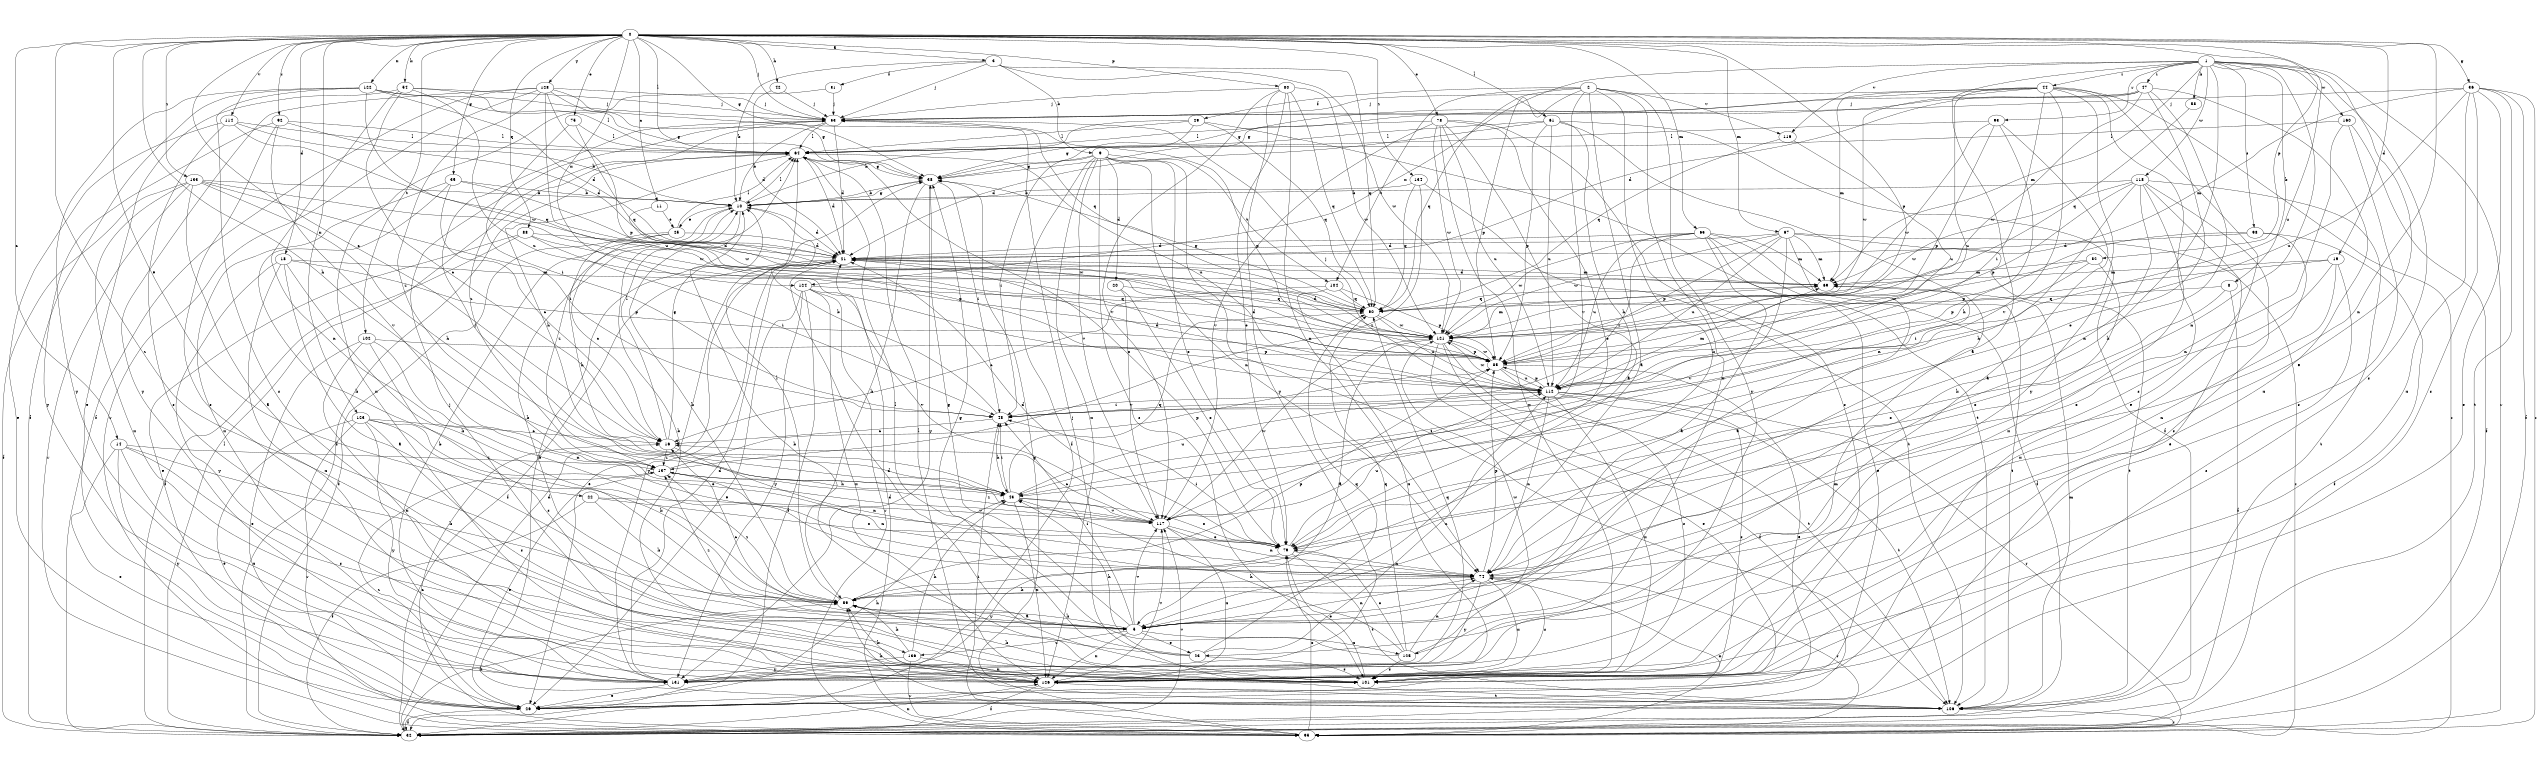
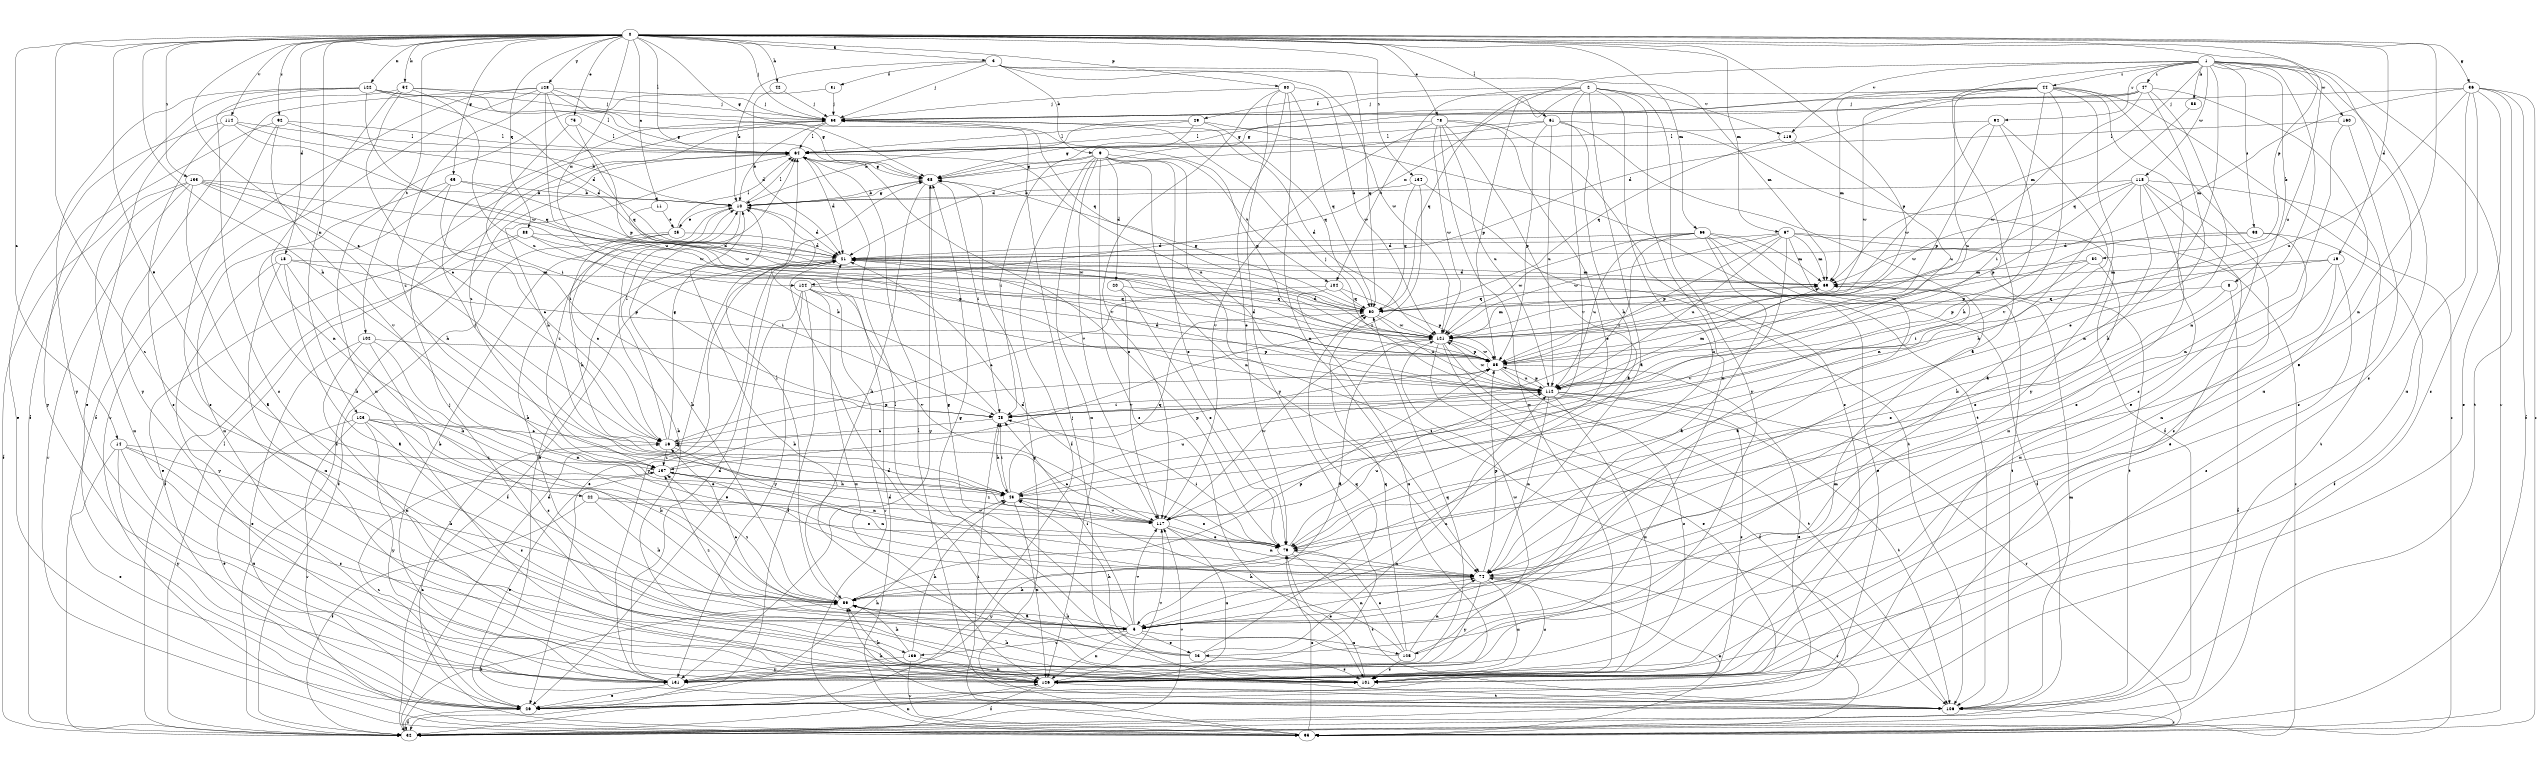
none -> (1461, 78)
(1997, 121) -> (1997, 121)
(841, 188) -> (1181, 127)
none -> (1059, 386)
(2224, 705) -> none
